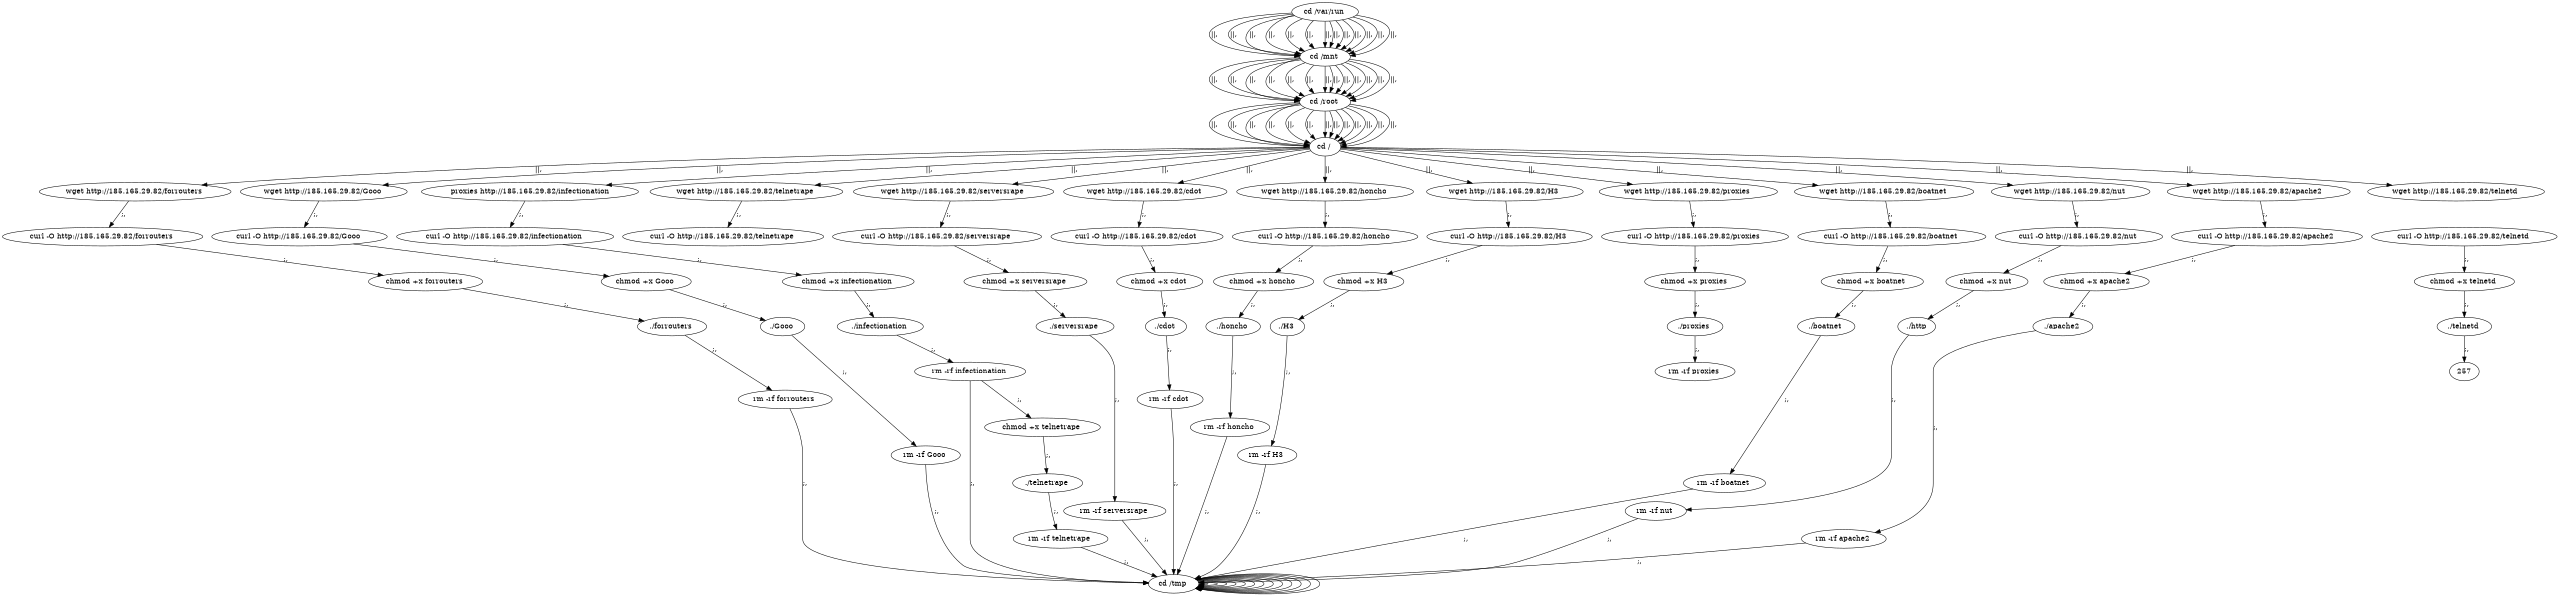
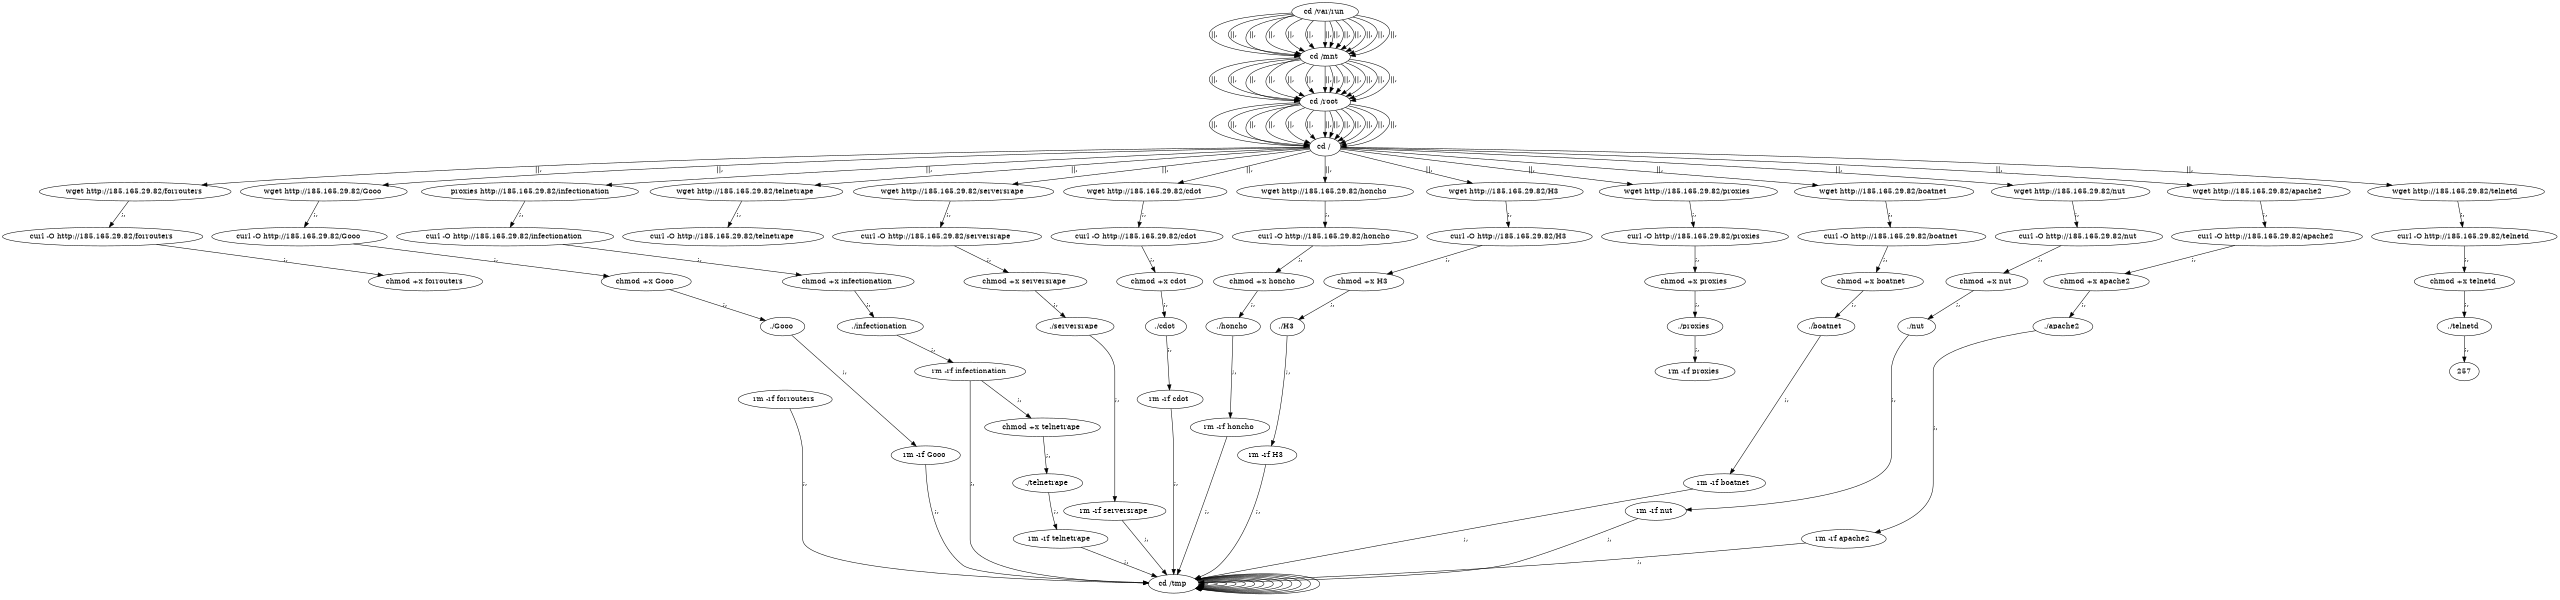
none -> (2460, 212)
(672, 327) -> none
(1917, 327) -> (1917, 327)
